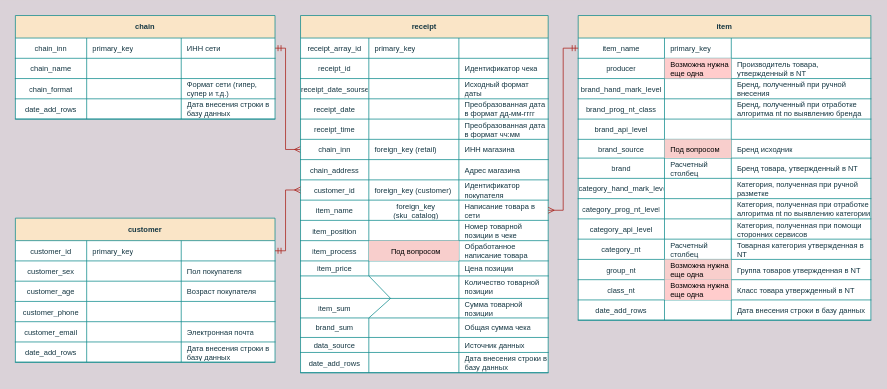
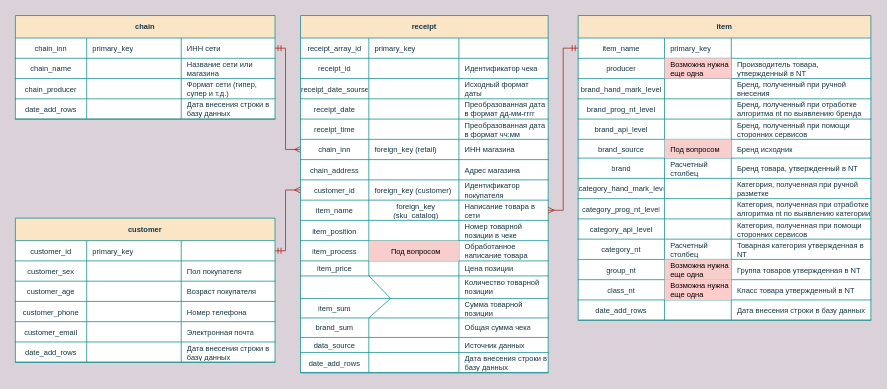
none -> (228, 68)
(51, 89) -> (51, 89)
(621, 109) -> (621, 109)
none -> (801, 129)
none -> (228, 311)
